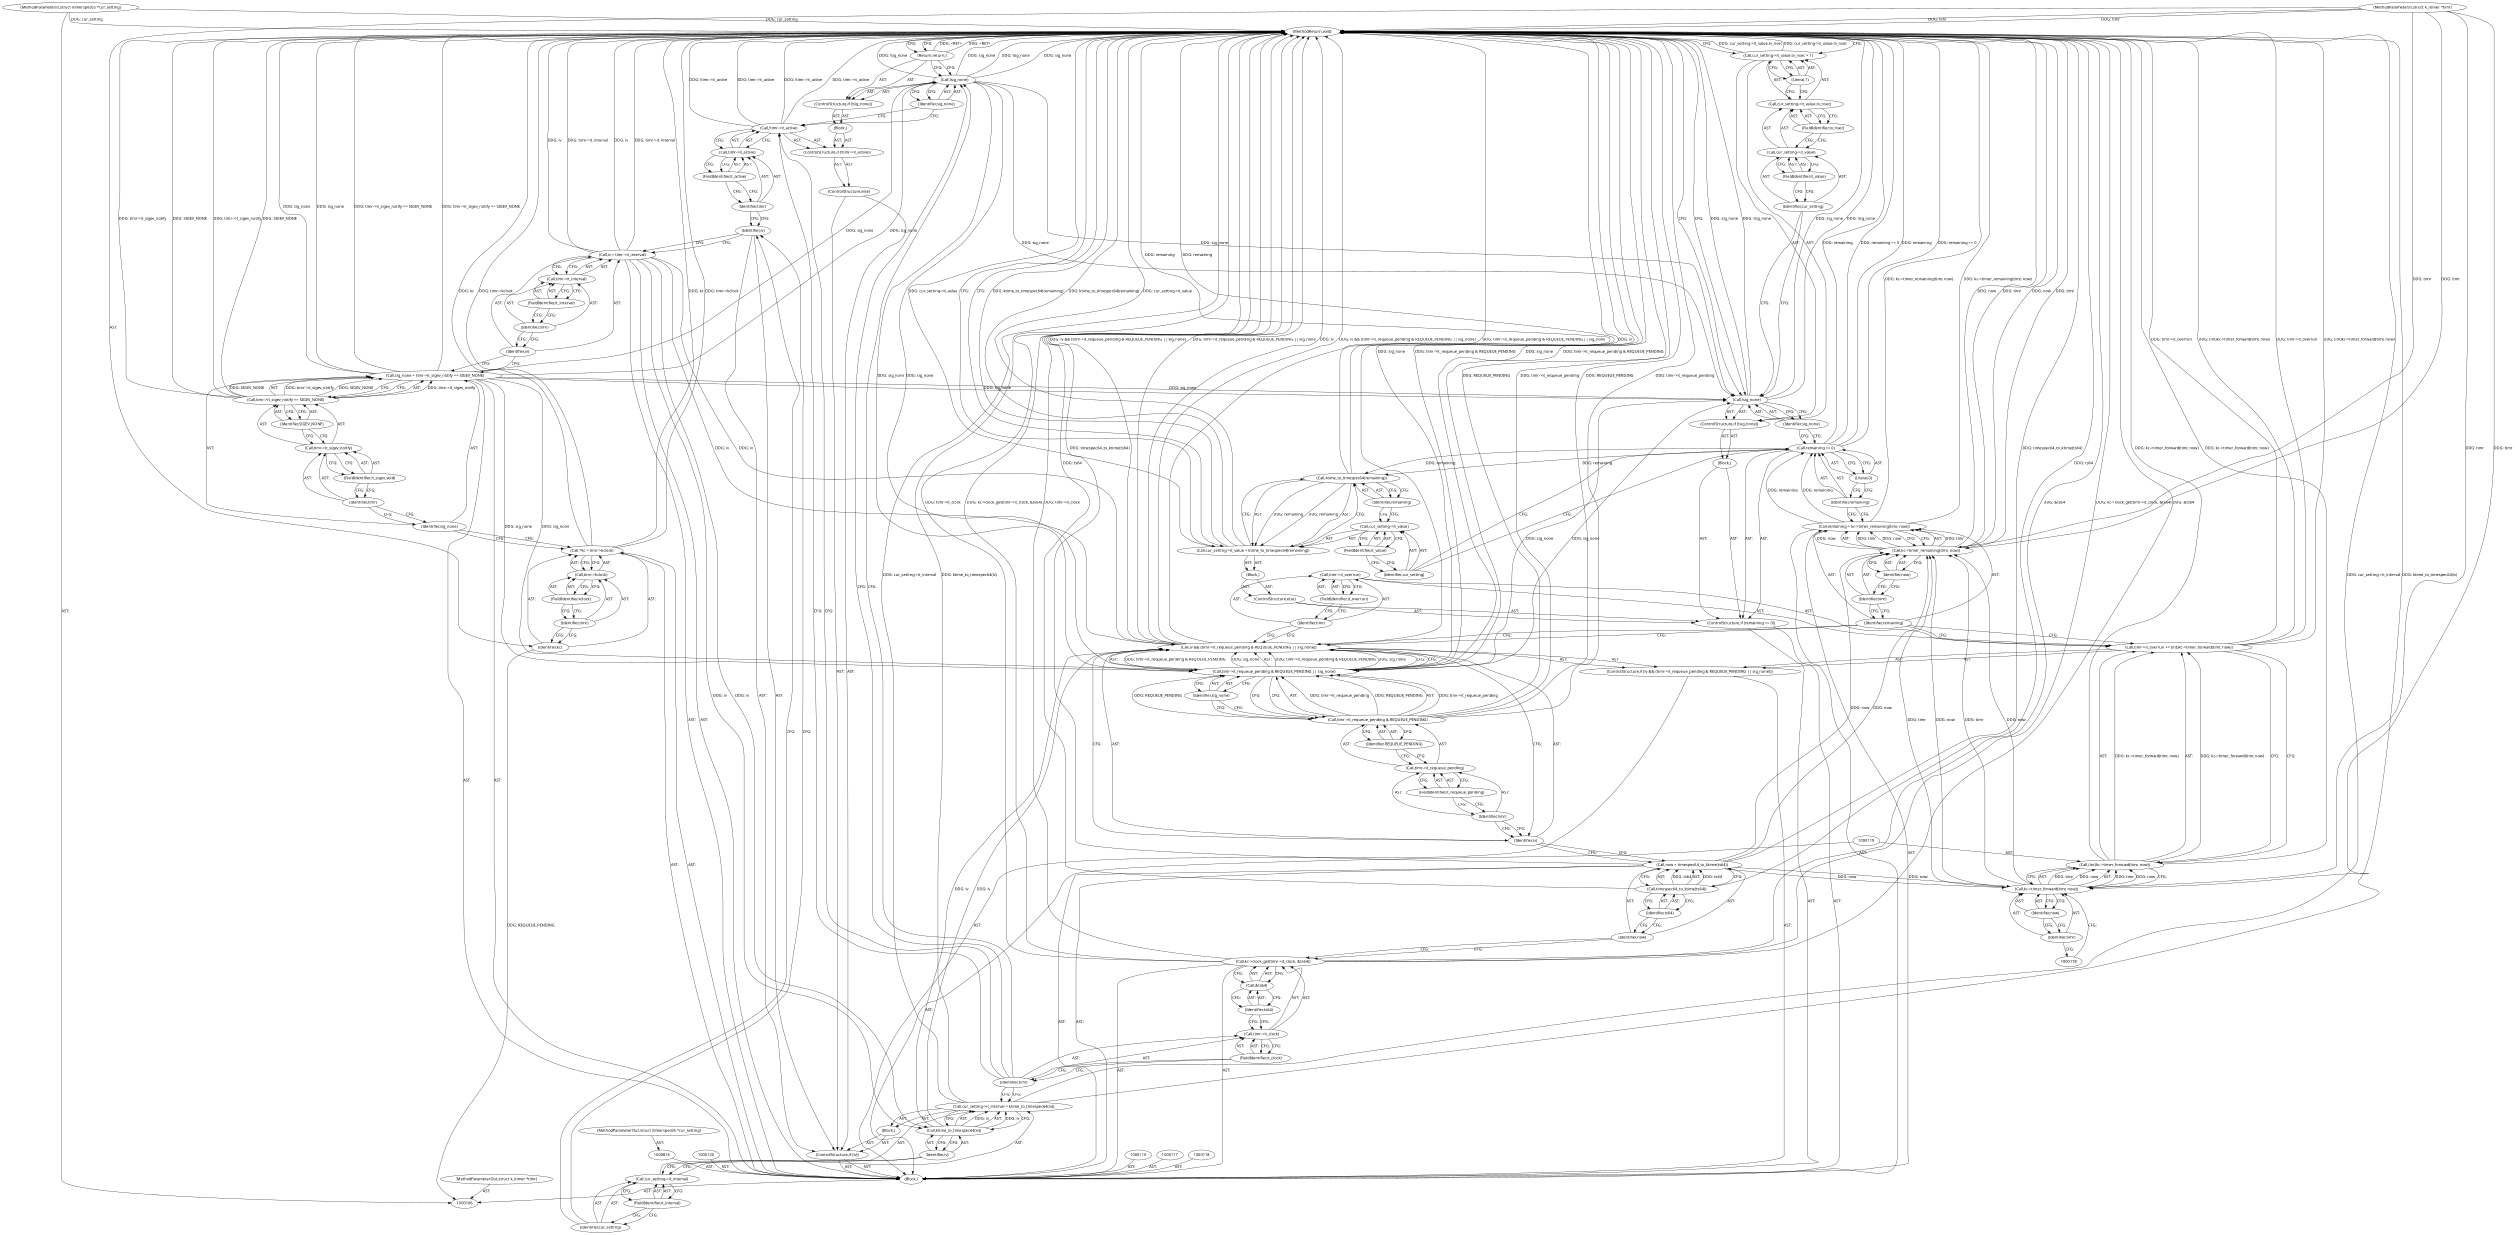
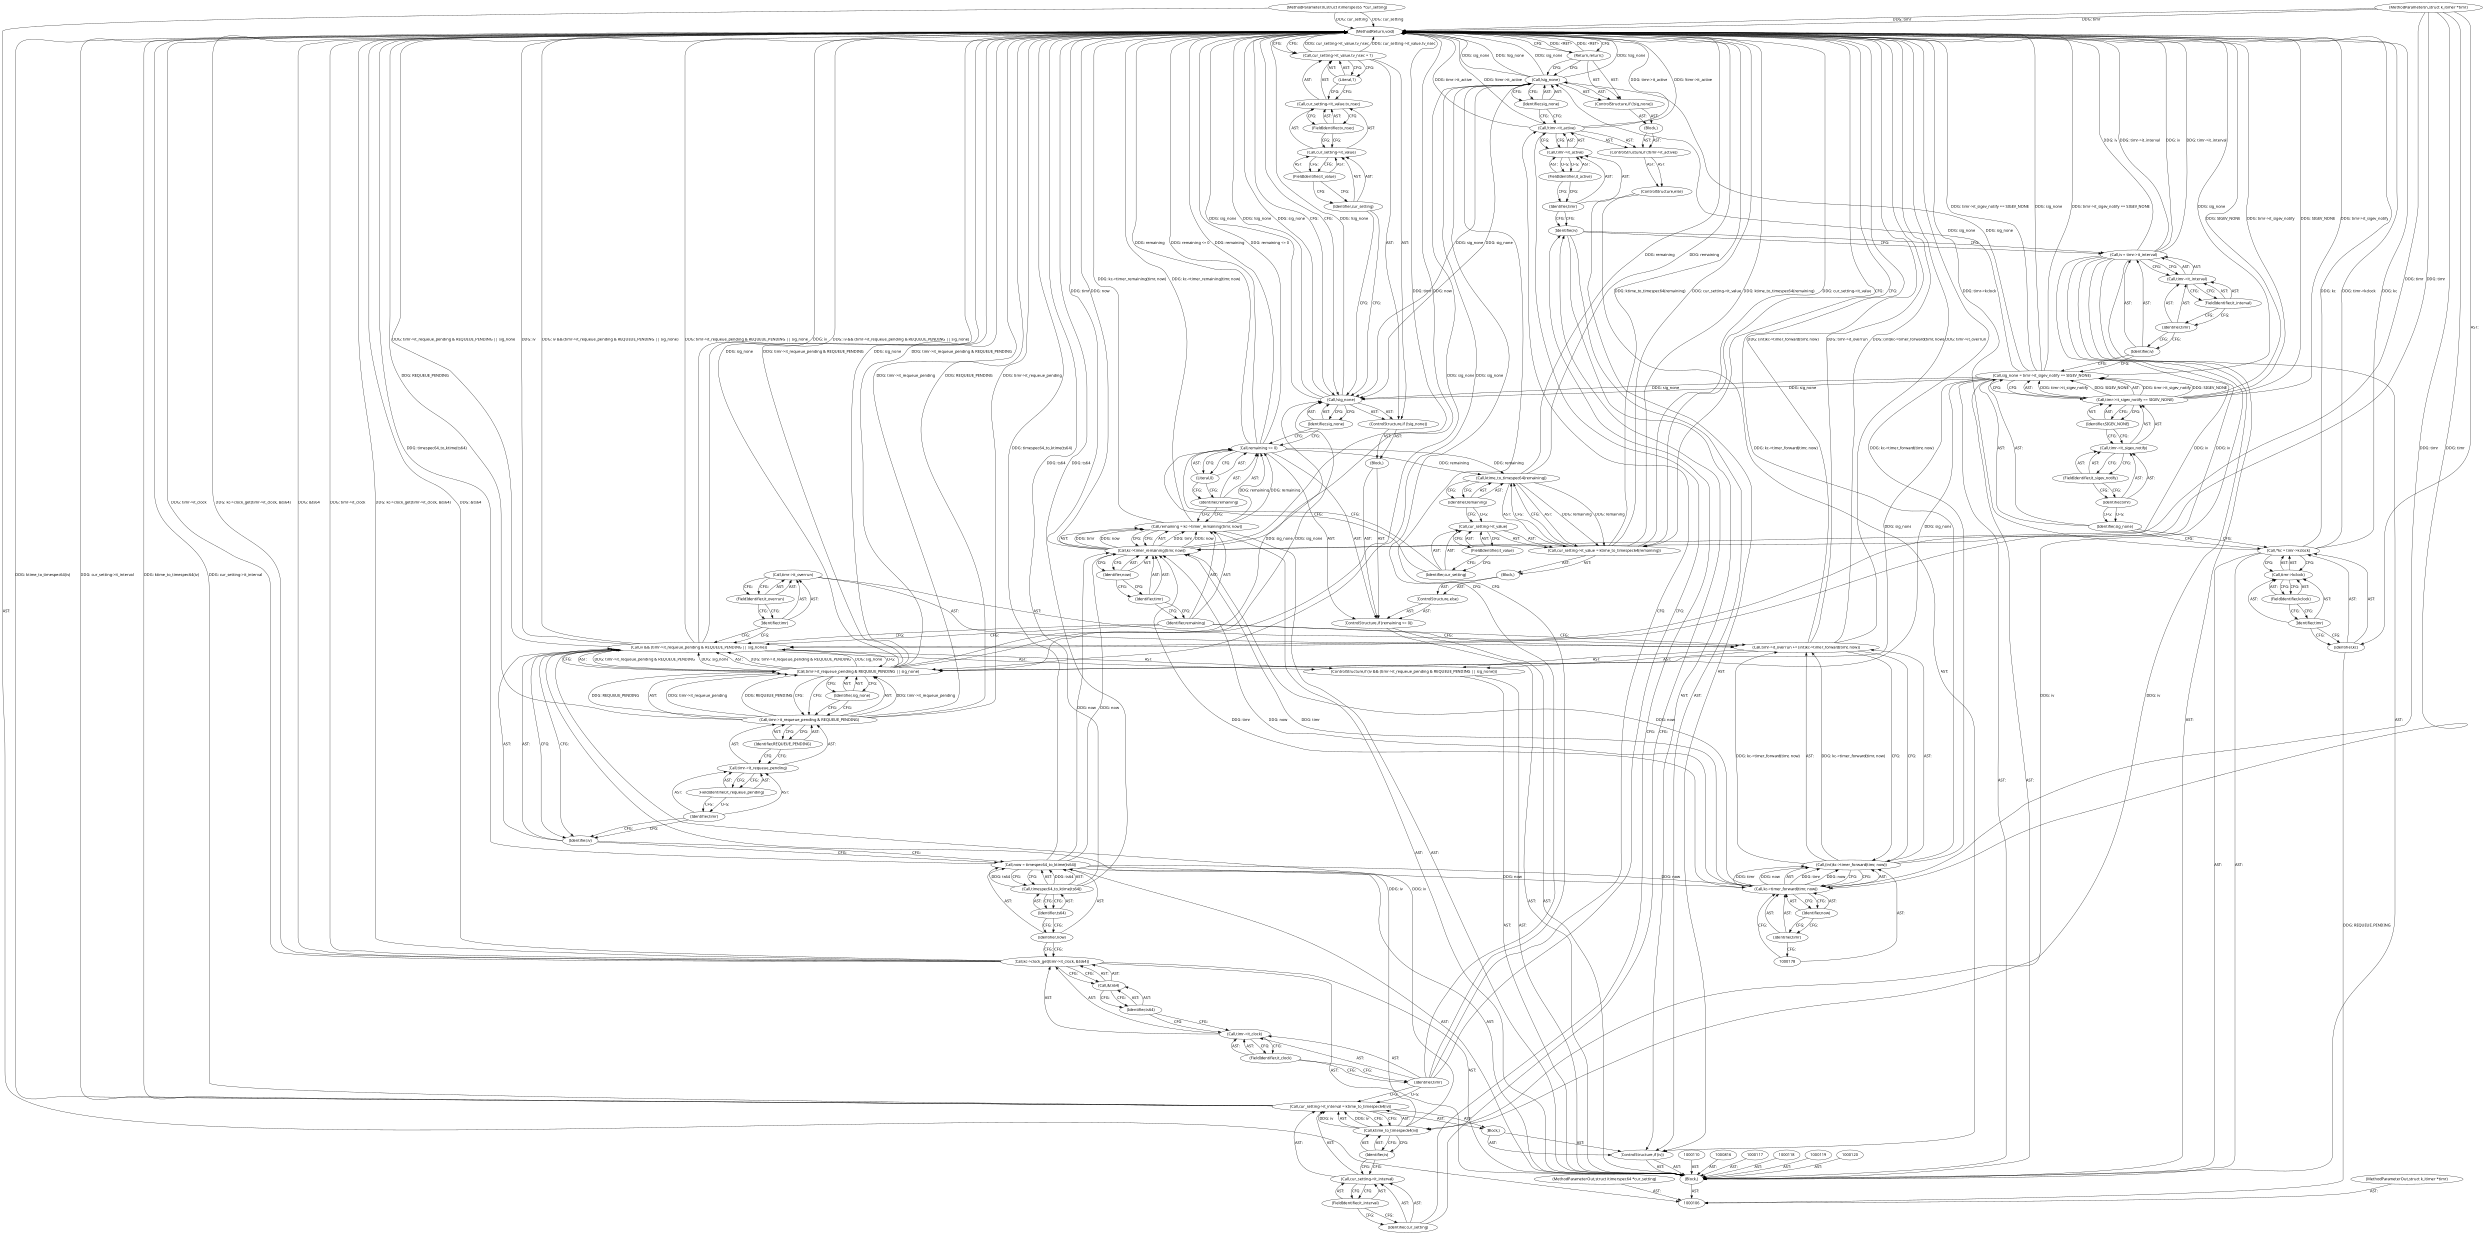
(370, 478) -> (2091, 478)
(1978, 852) -> (1888, 948)
(655, 1142) -> (1650, 1192)
